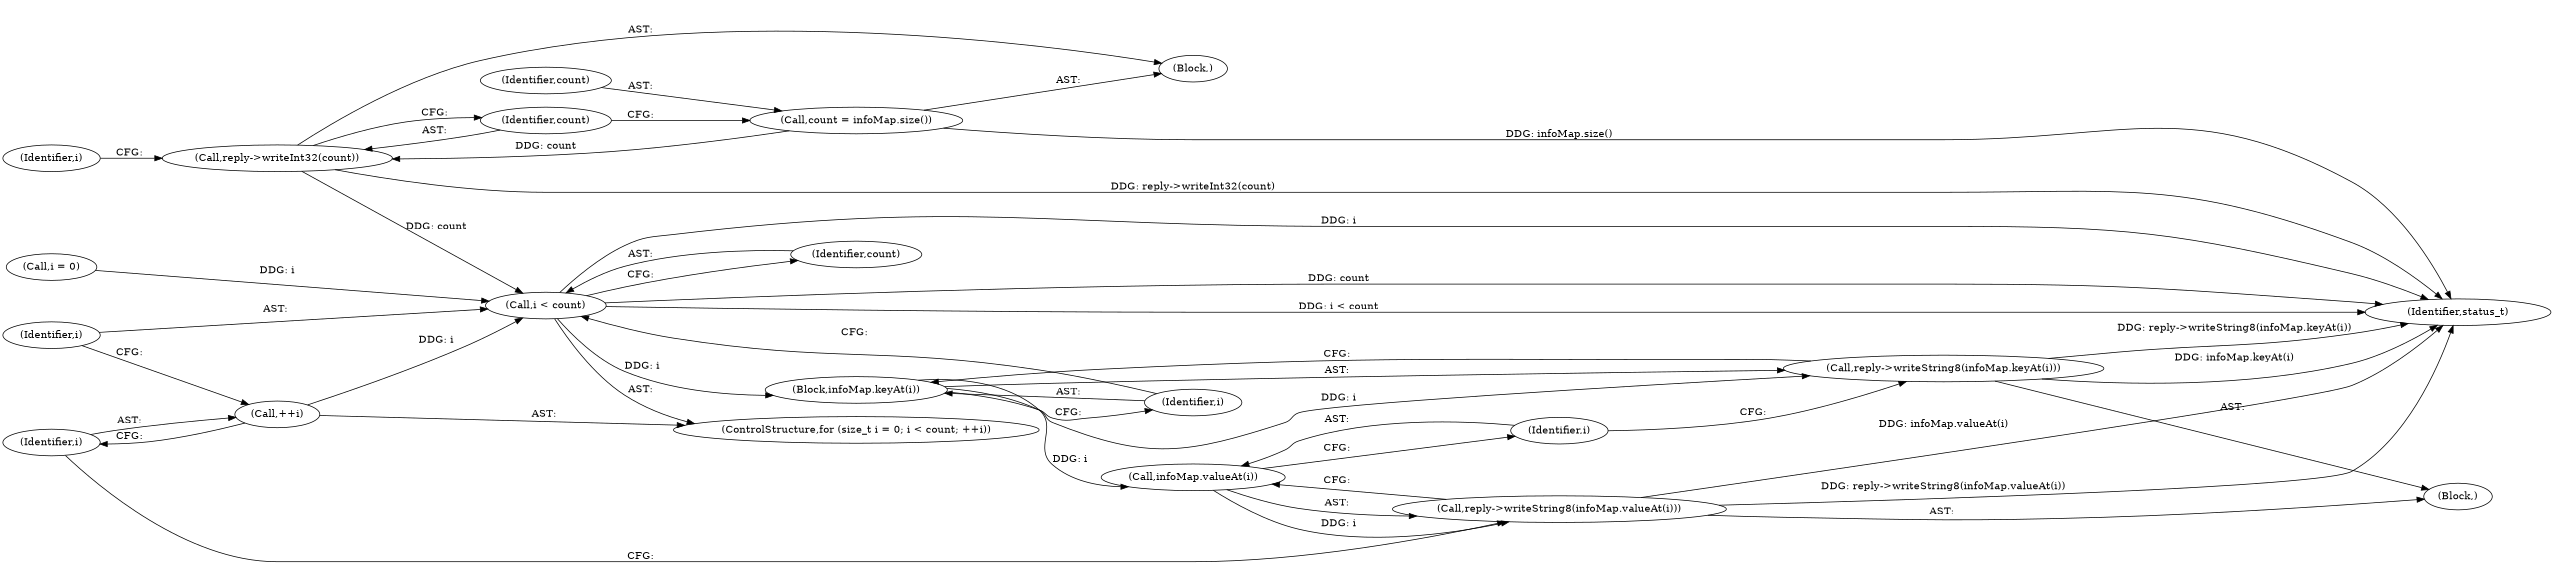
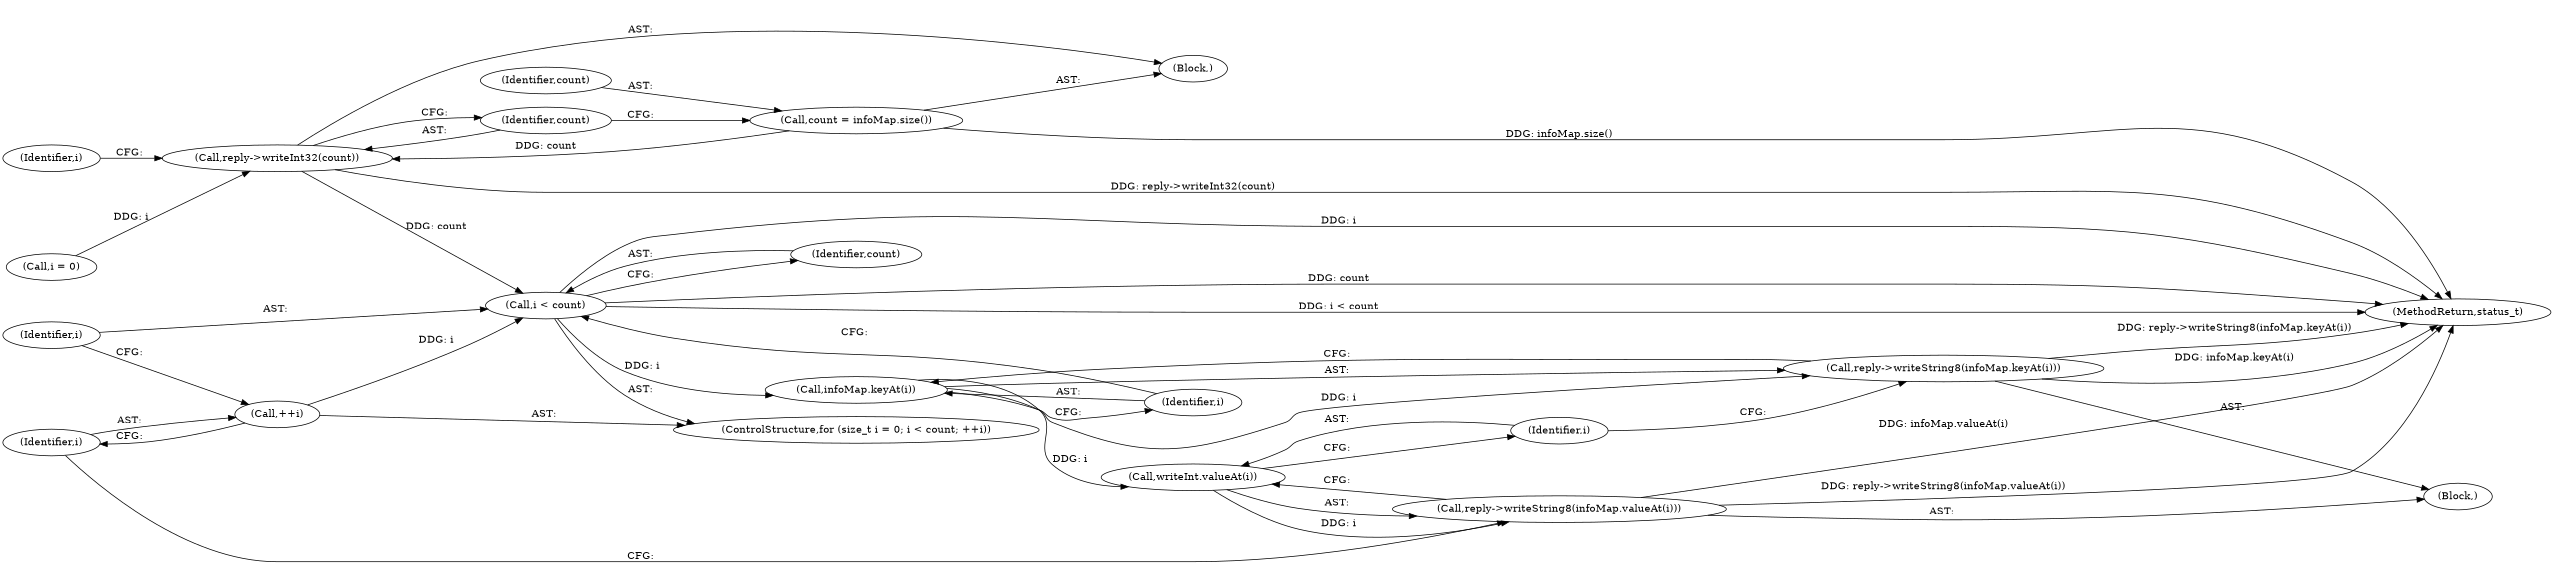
(288, 286) -> (159, 215)
(2458, 312) -> (2458, 312)
(856, 390) -> (856, 390)
(1193, 477) -> (1193, 477)
